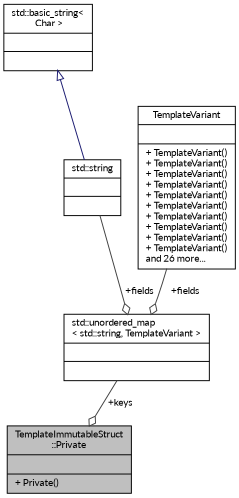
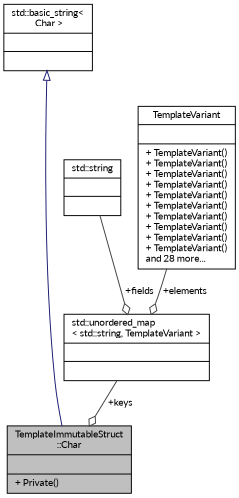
(72, 120) -> (47, 254)
(176, 259) -> (176, 259)
(184, 292) -> (184, 292)
(69, 445) -> (69, 445)
